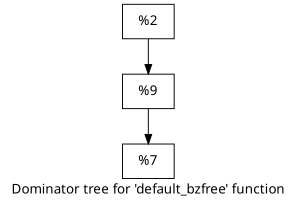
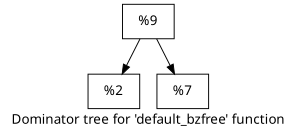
(148, 52) -> (133, 52)
